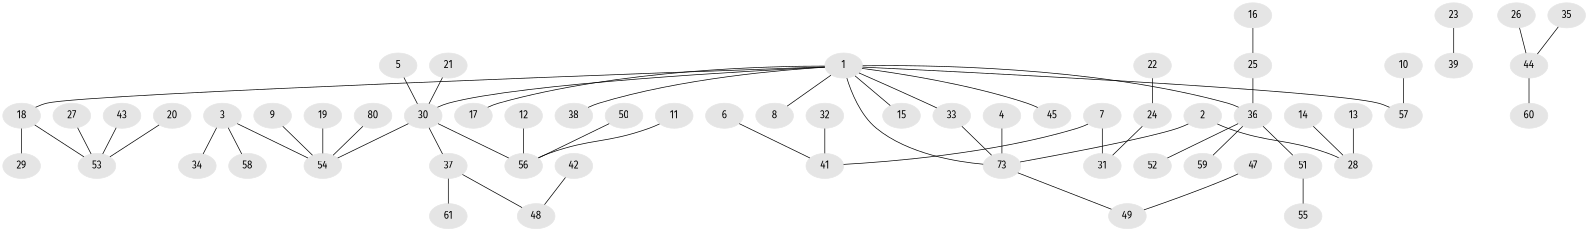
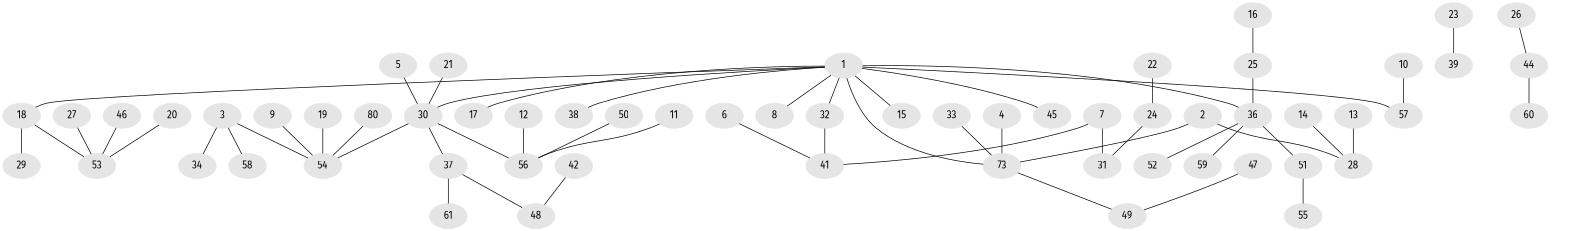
(1567, 15) -> none
(898, 90) -> (834, 91)
(122, 116) -> (122, 116)
